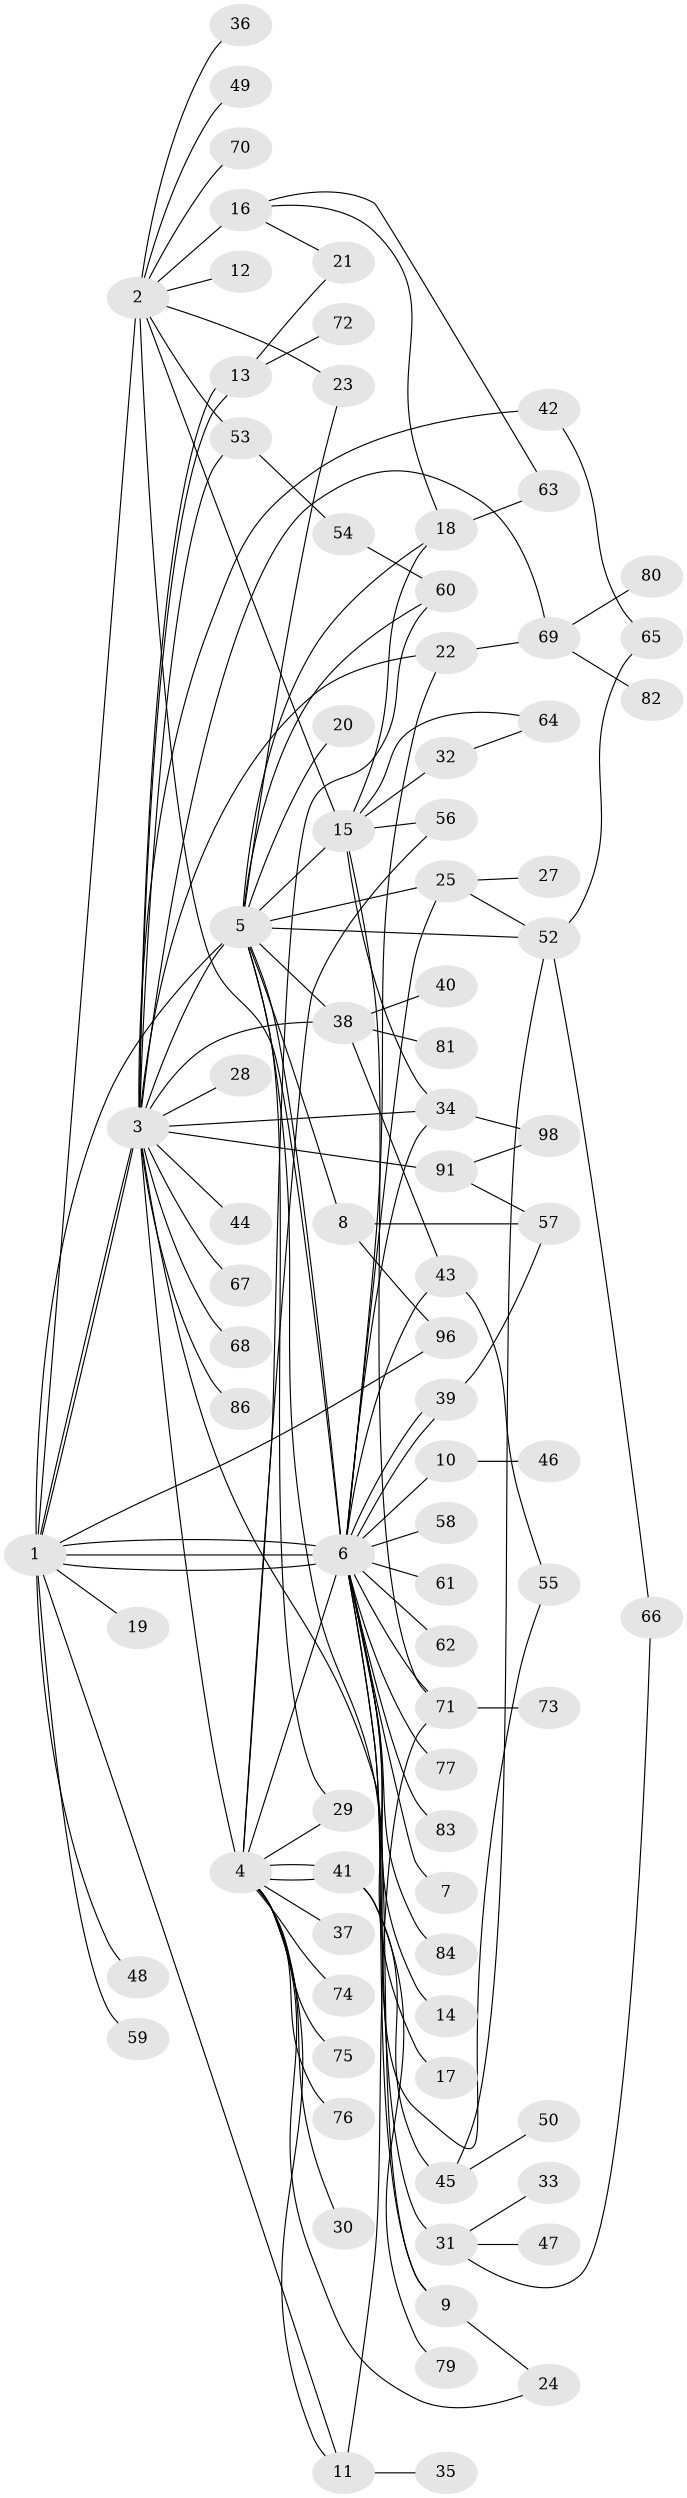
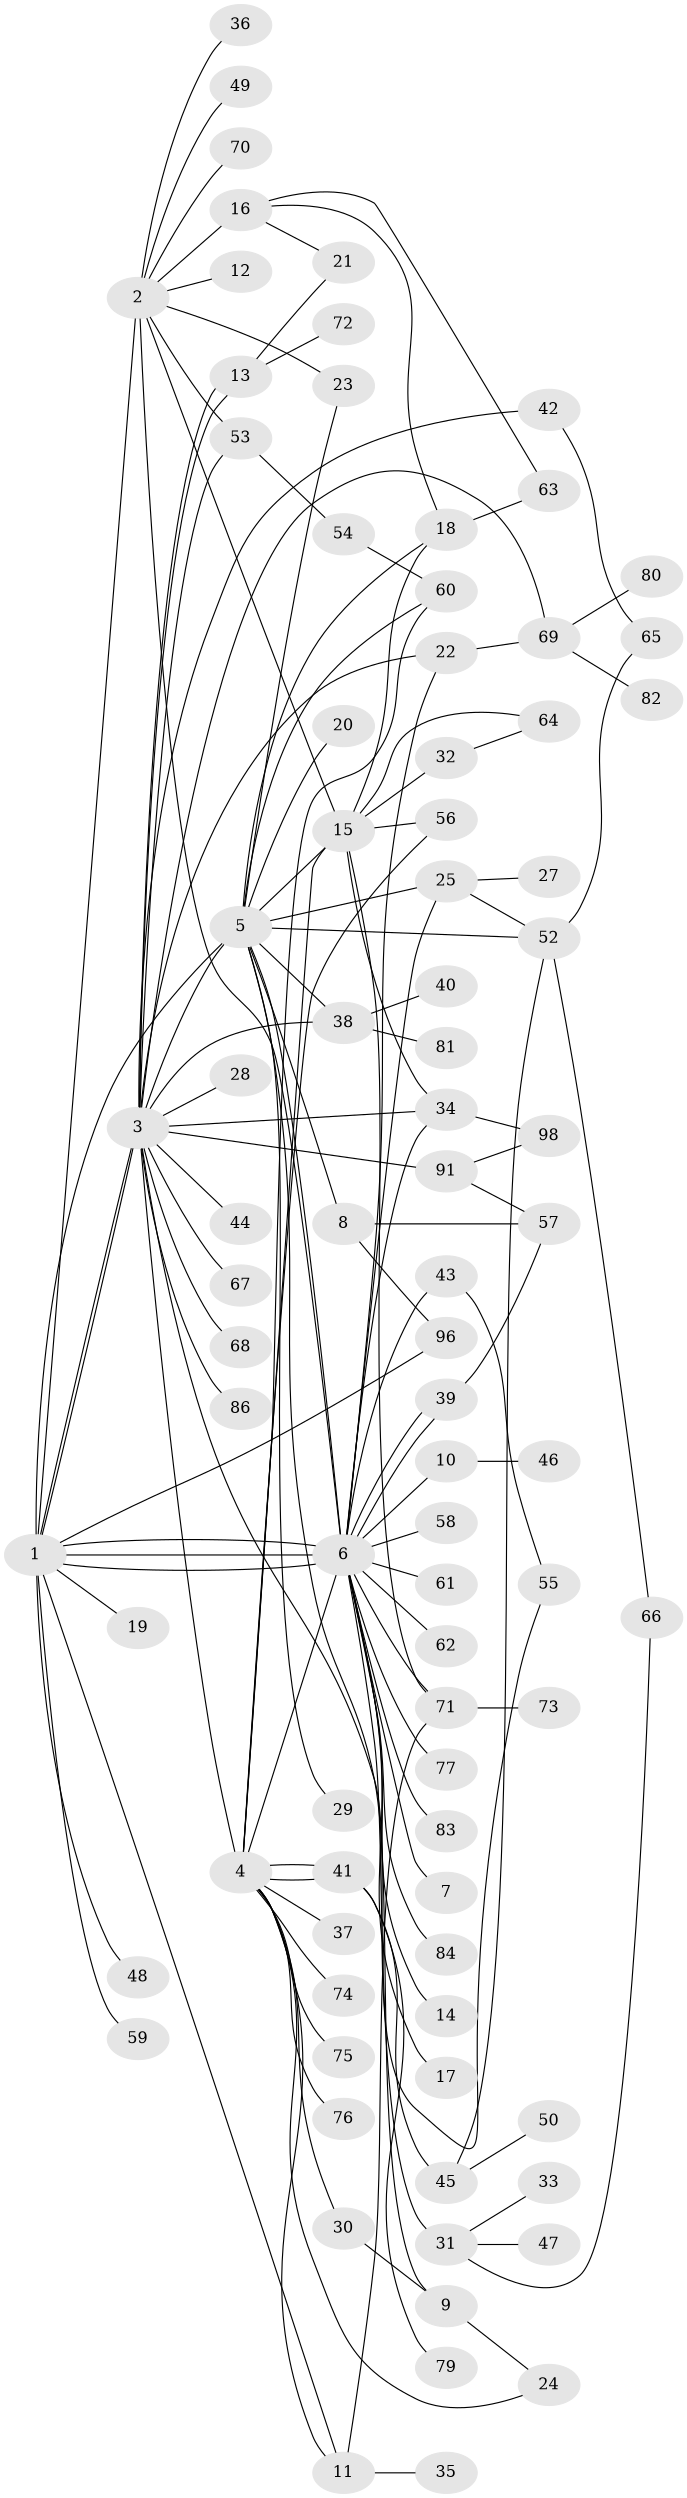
(397, 1155) -> none
(292, 1841) -> (278, 1348)
(381, 1935) -> (401, 2272)
